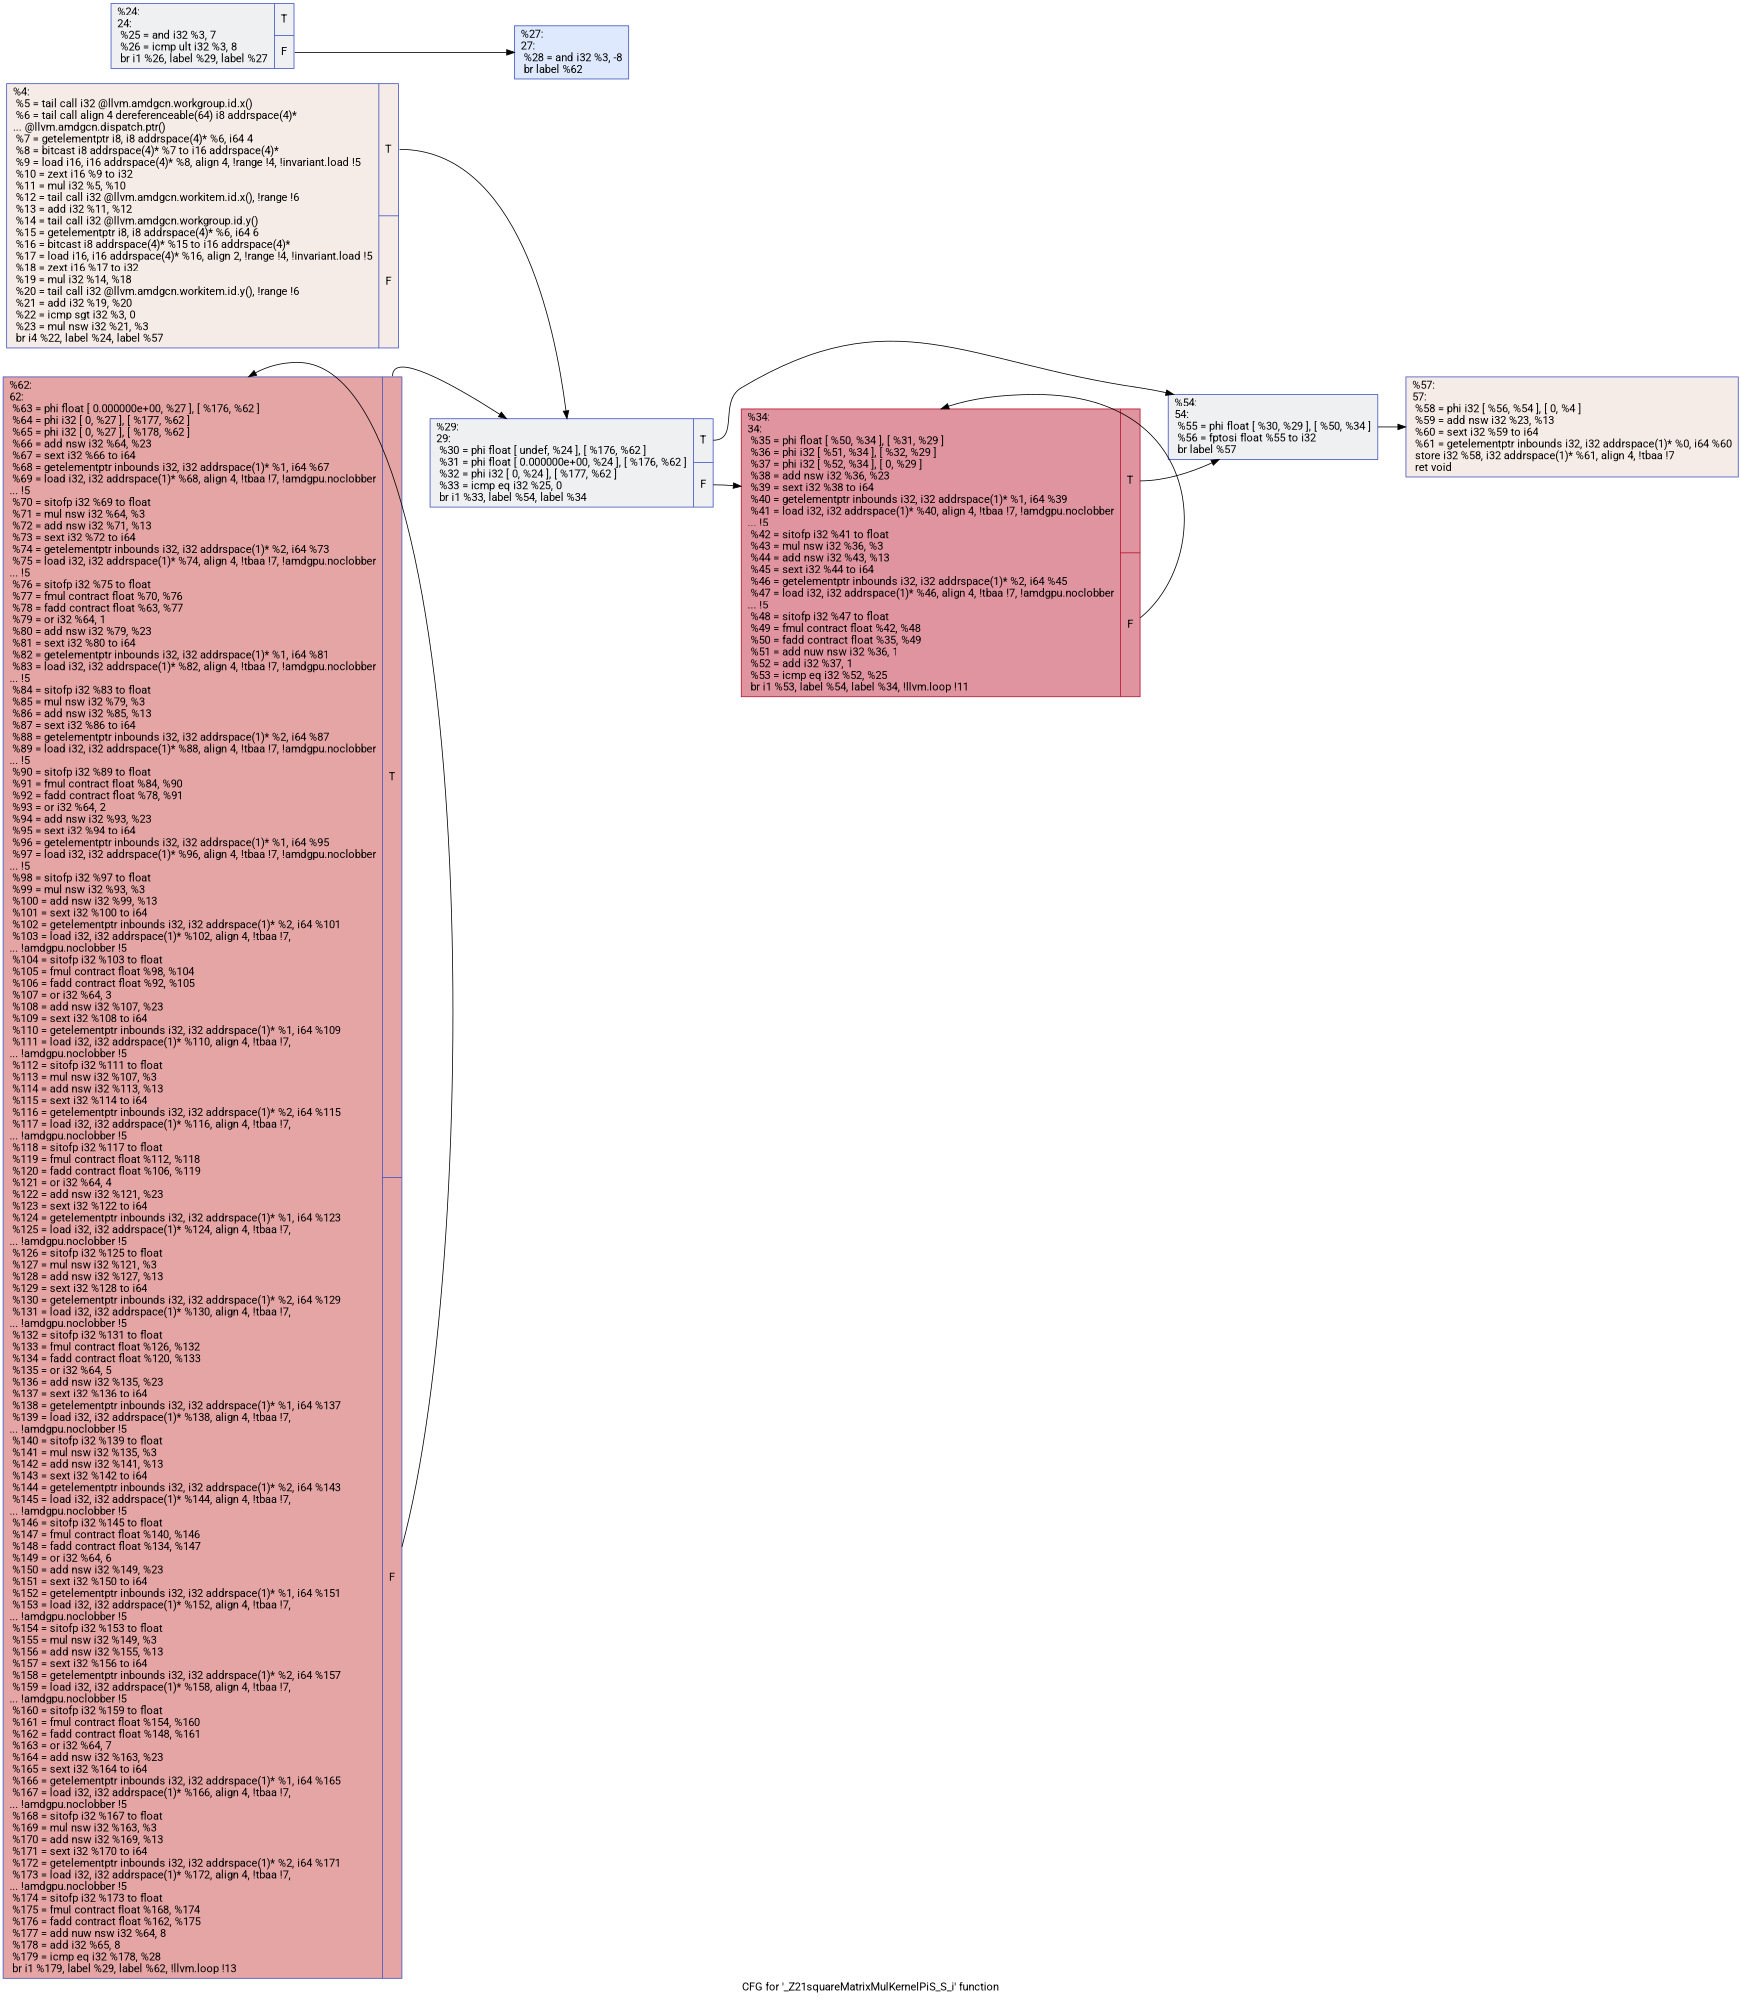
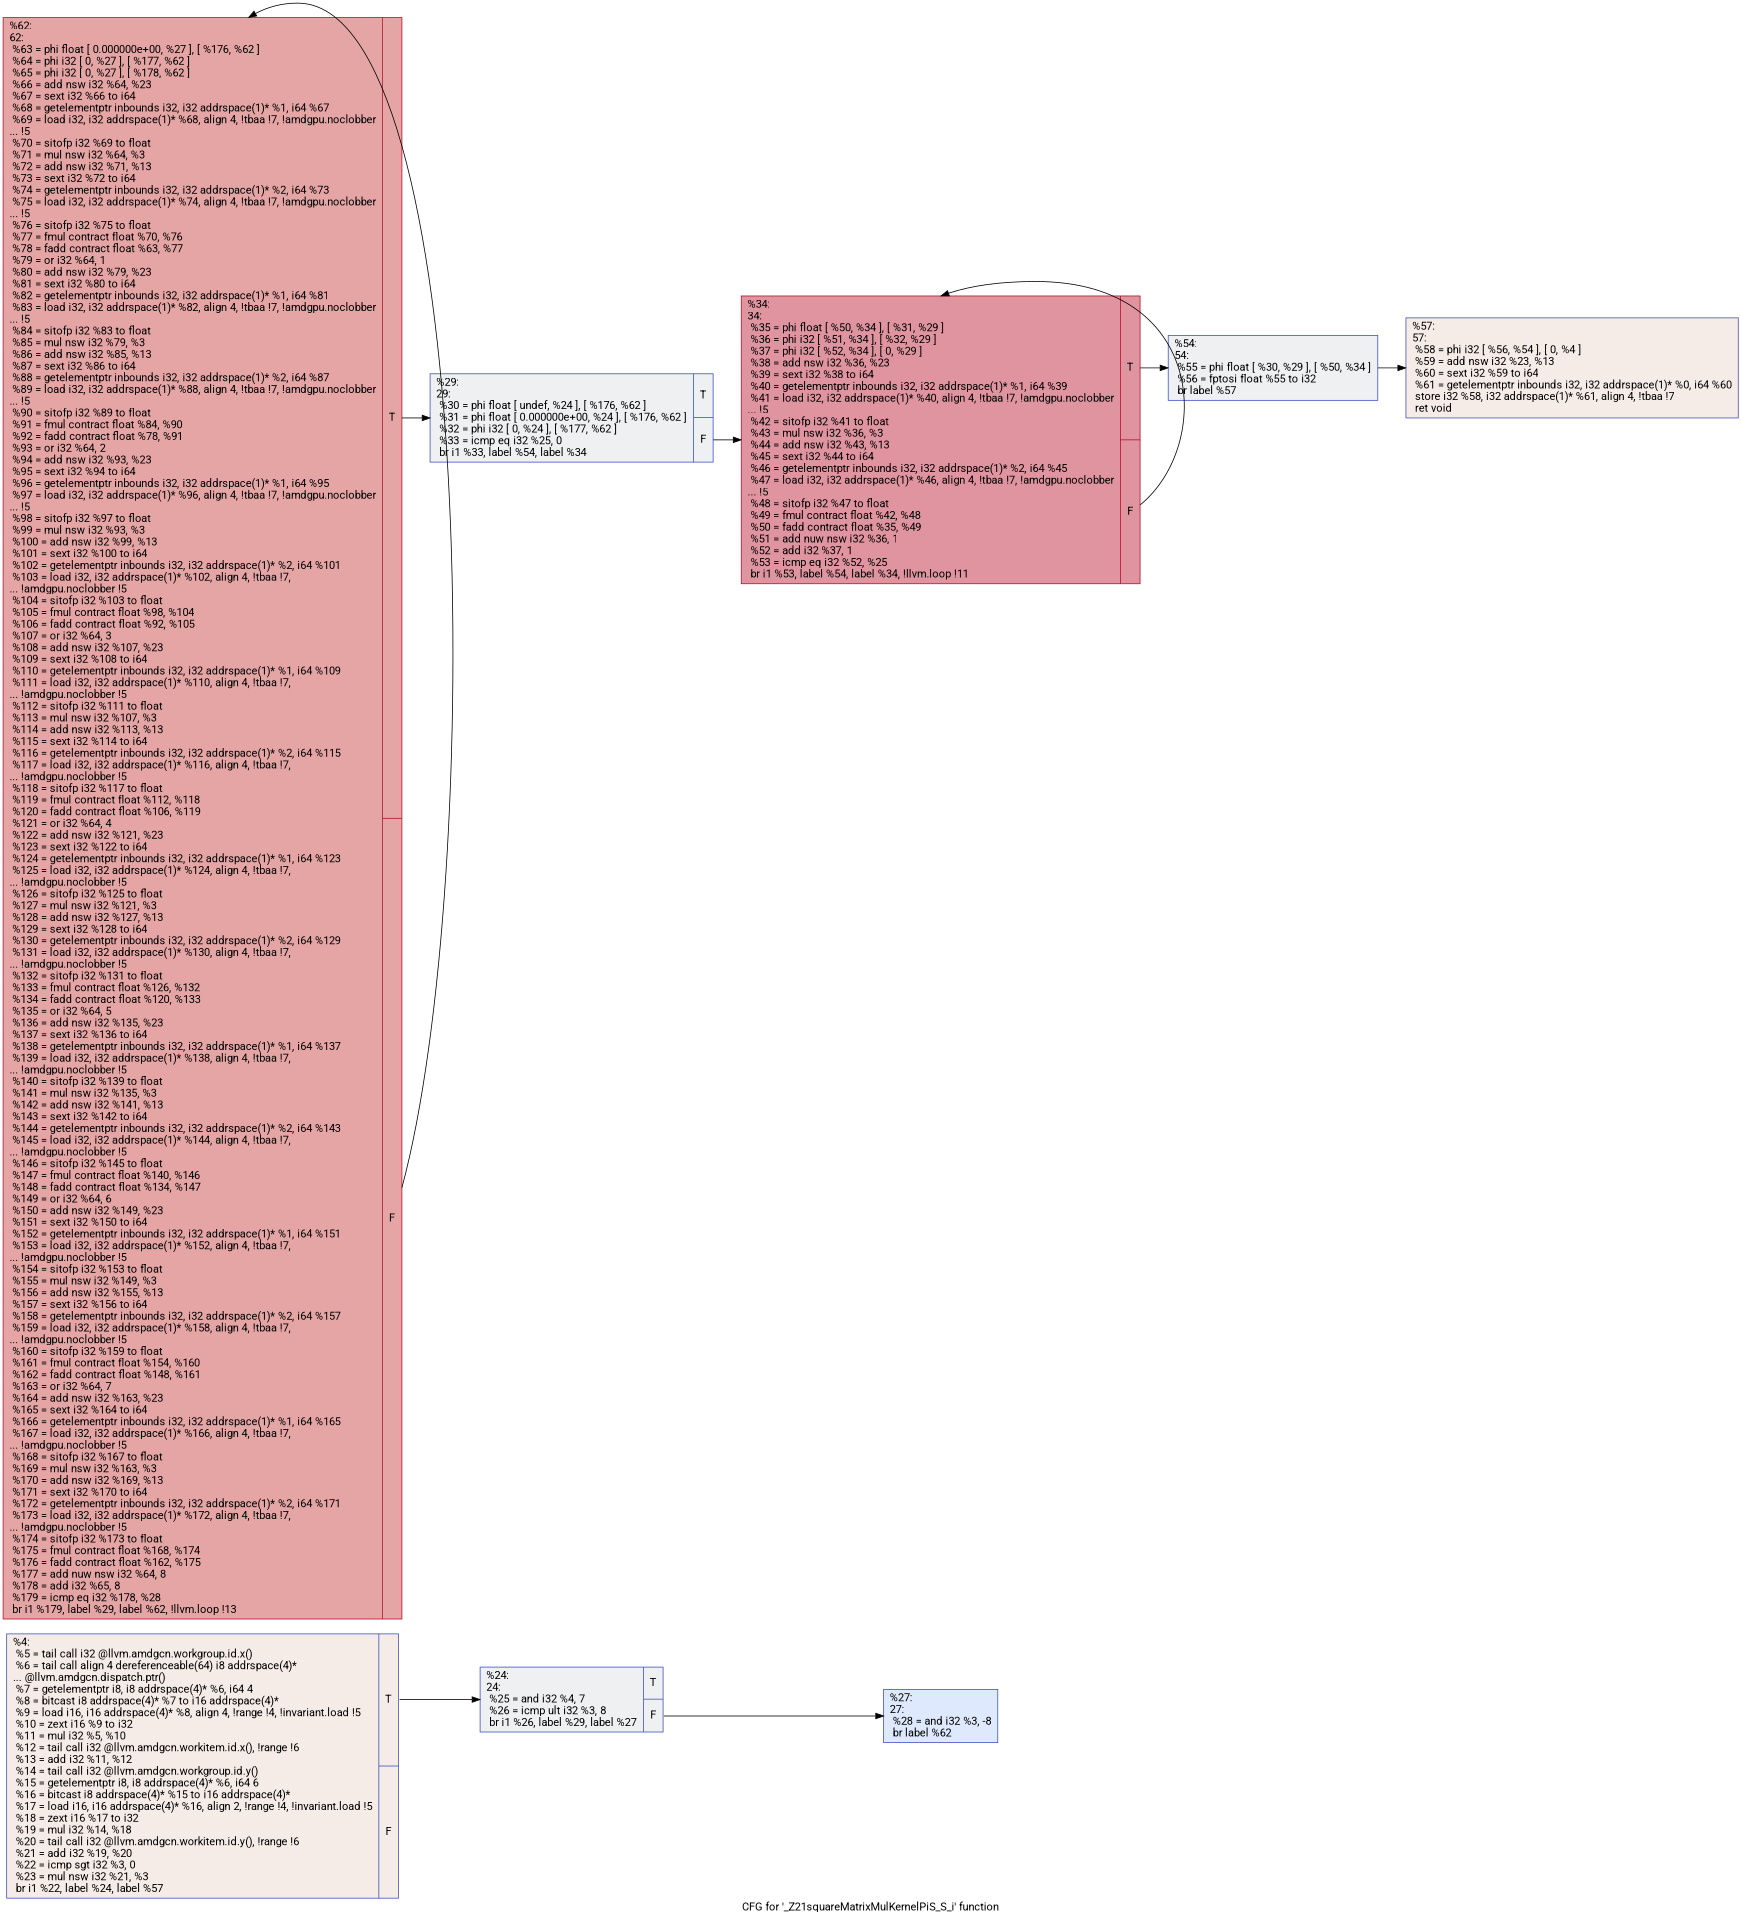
(167, 36) -> (536, 1699)
(524, 249) -> (436, 1700)
(88, 339) -> (88, 1889)
(919, 343) -> none
(203, 1178) -> (203, 818)
